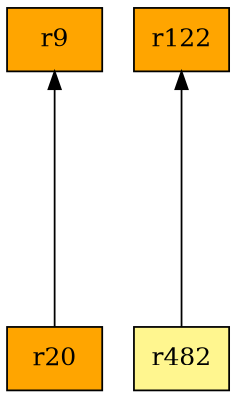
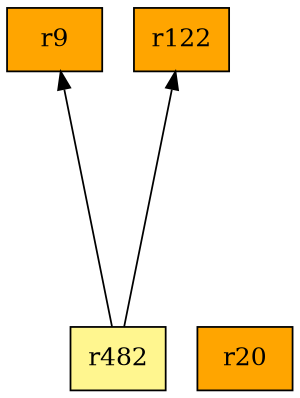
(55, 208) -> (88, 208)
